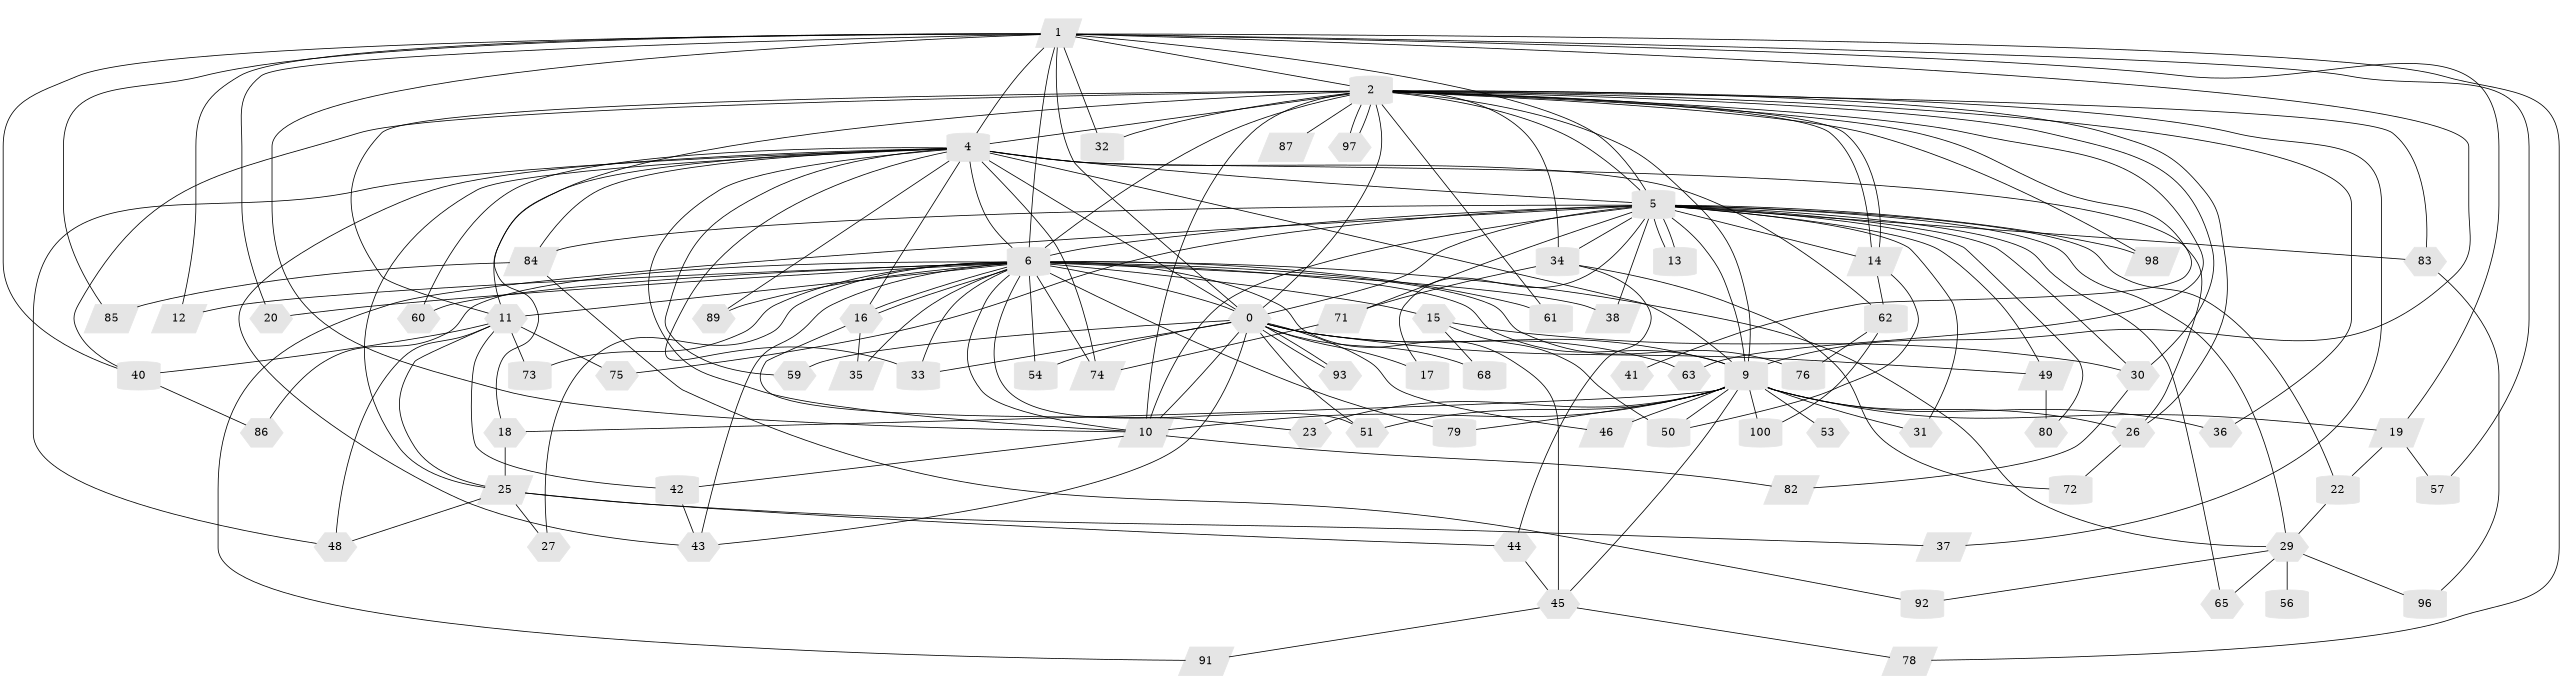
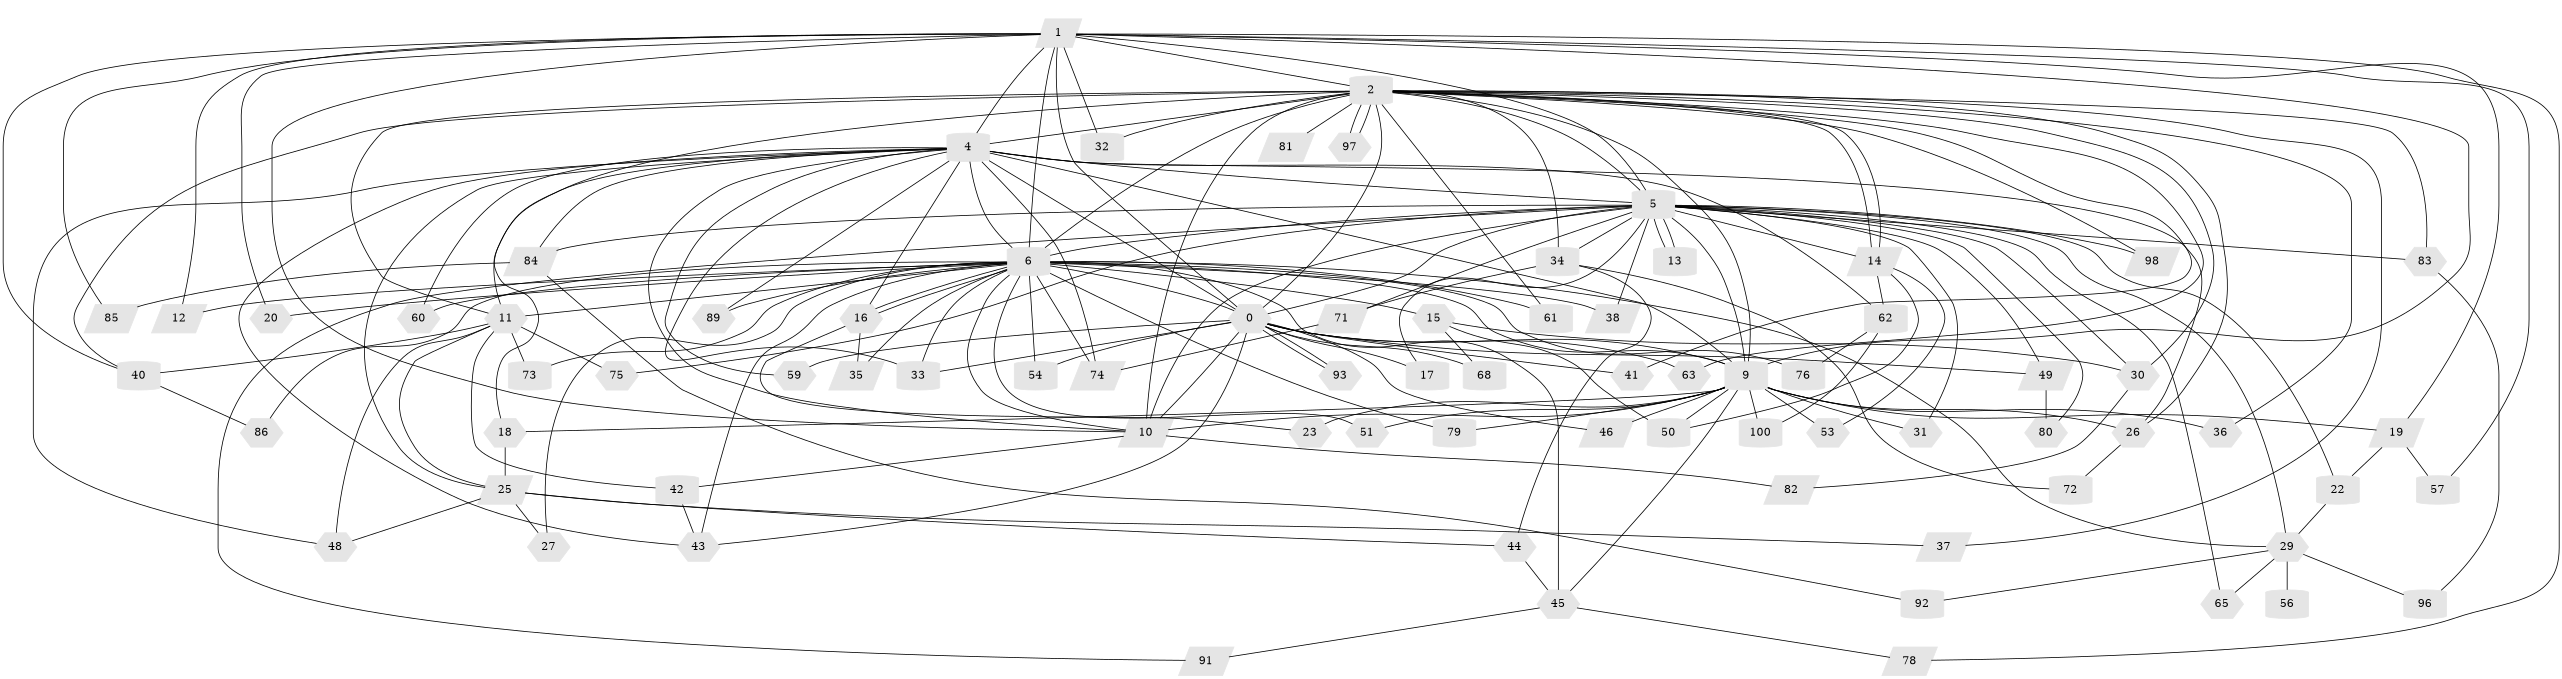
(1286, 147) -> (1286, 147)
none -> (1929, 352)
(1301, 379) -> (1474, 356)
